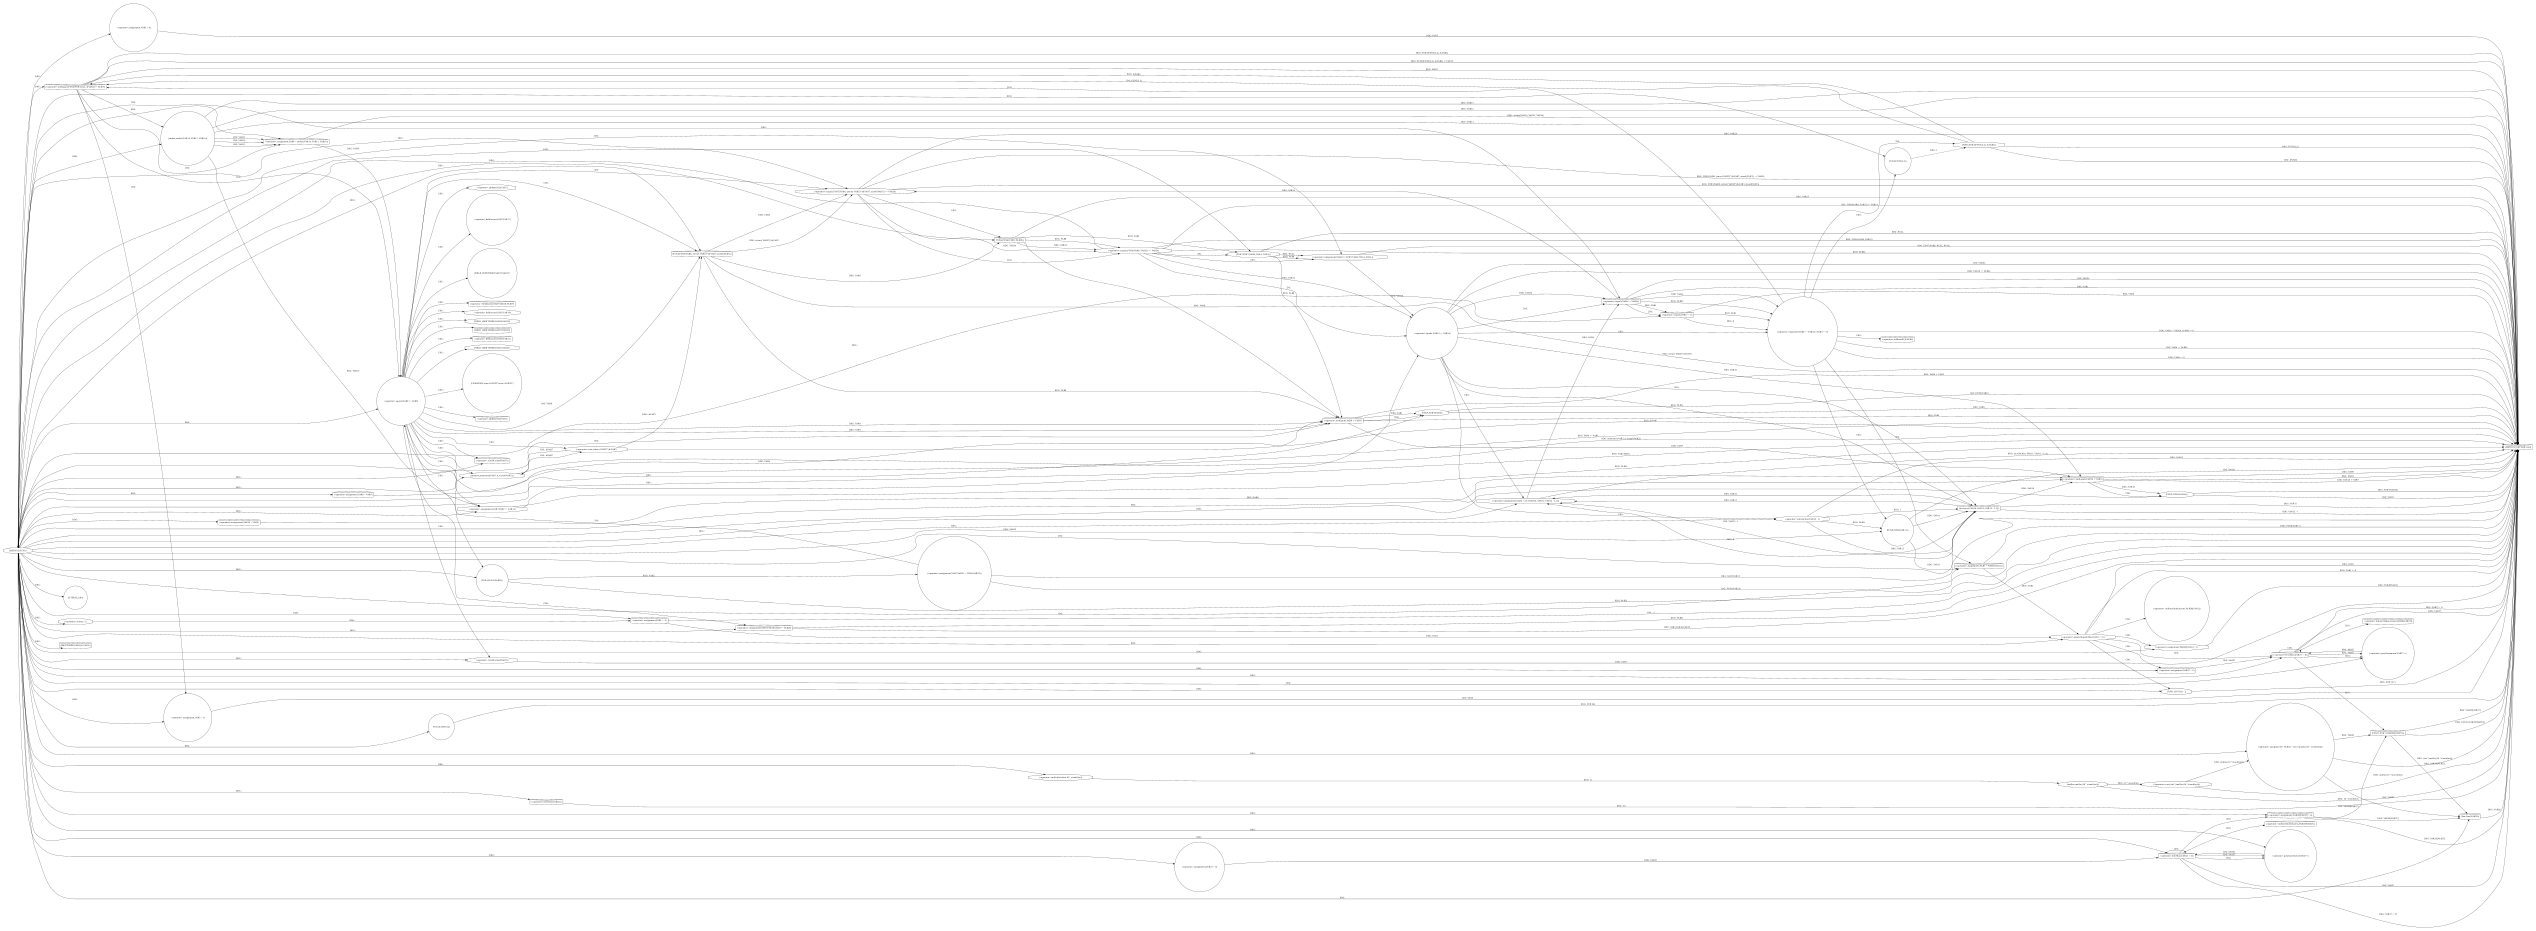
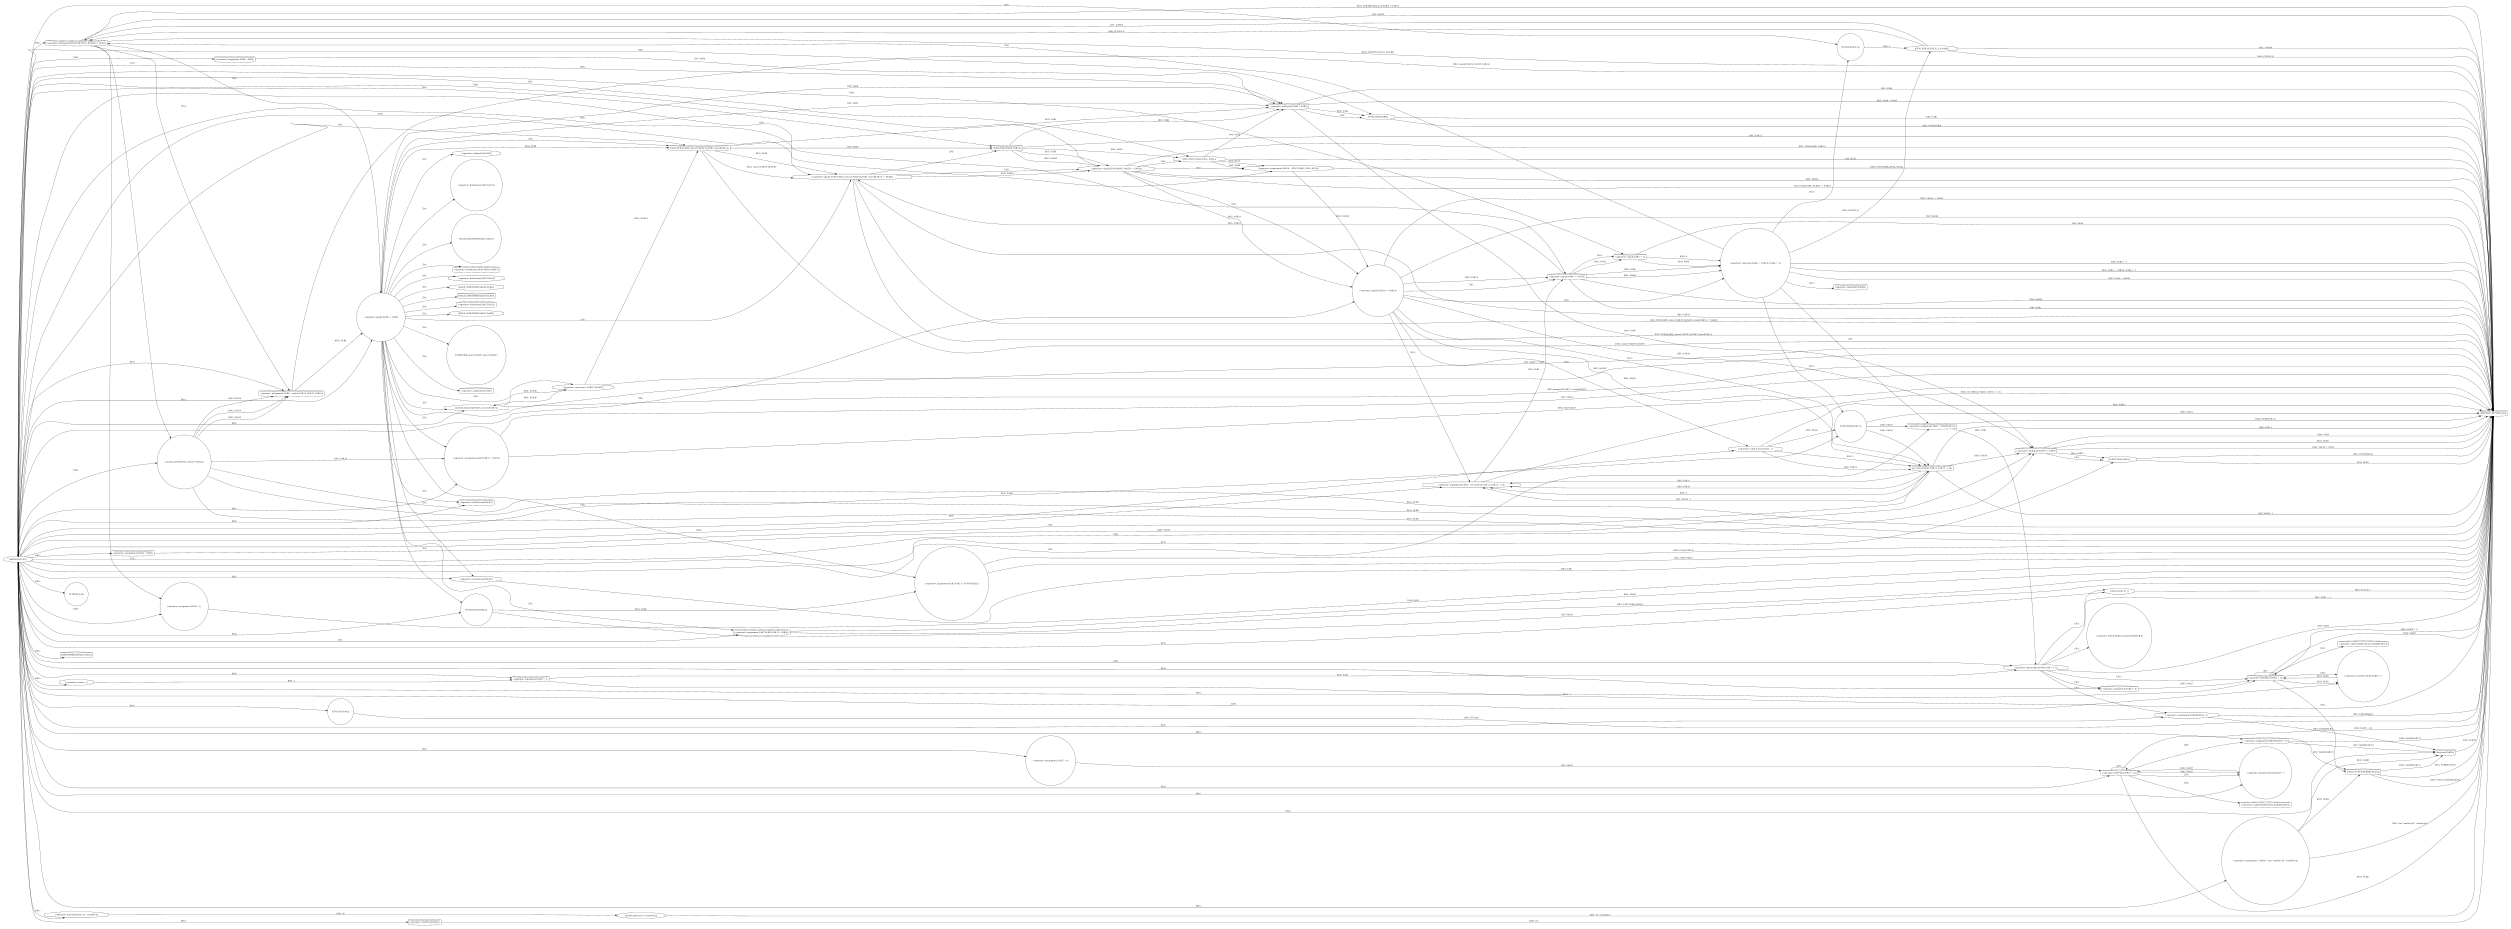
(134, 28) -> none
(1898, 141) -> (1851, 210)
(492, 509) -> (476, 458)
(645, 525) -> (597, 516)
none -> (2327, 732)
(2177, 784) -> none
